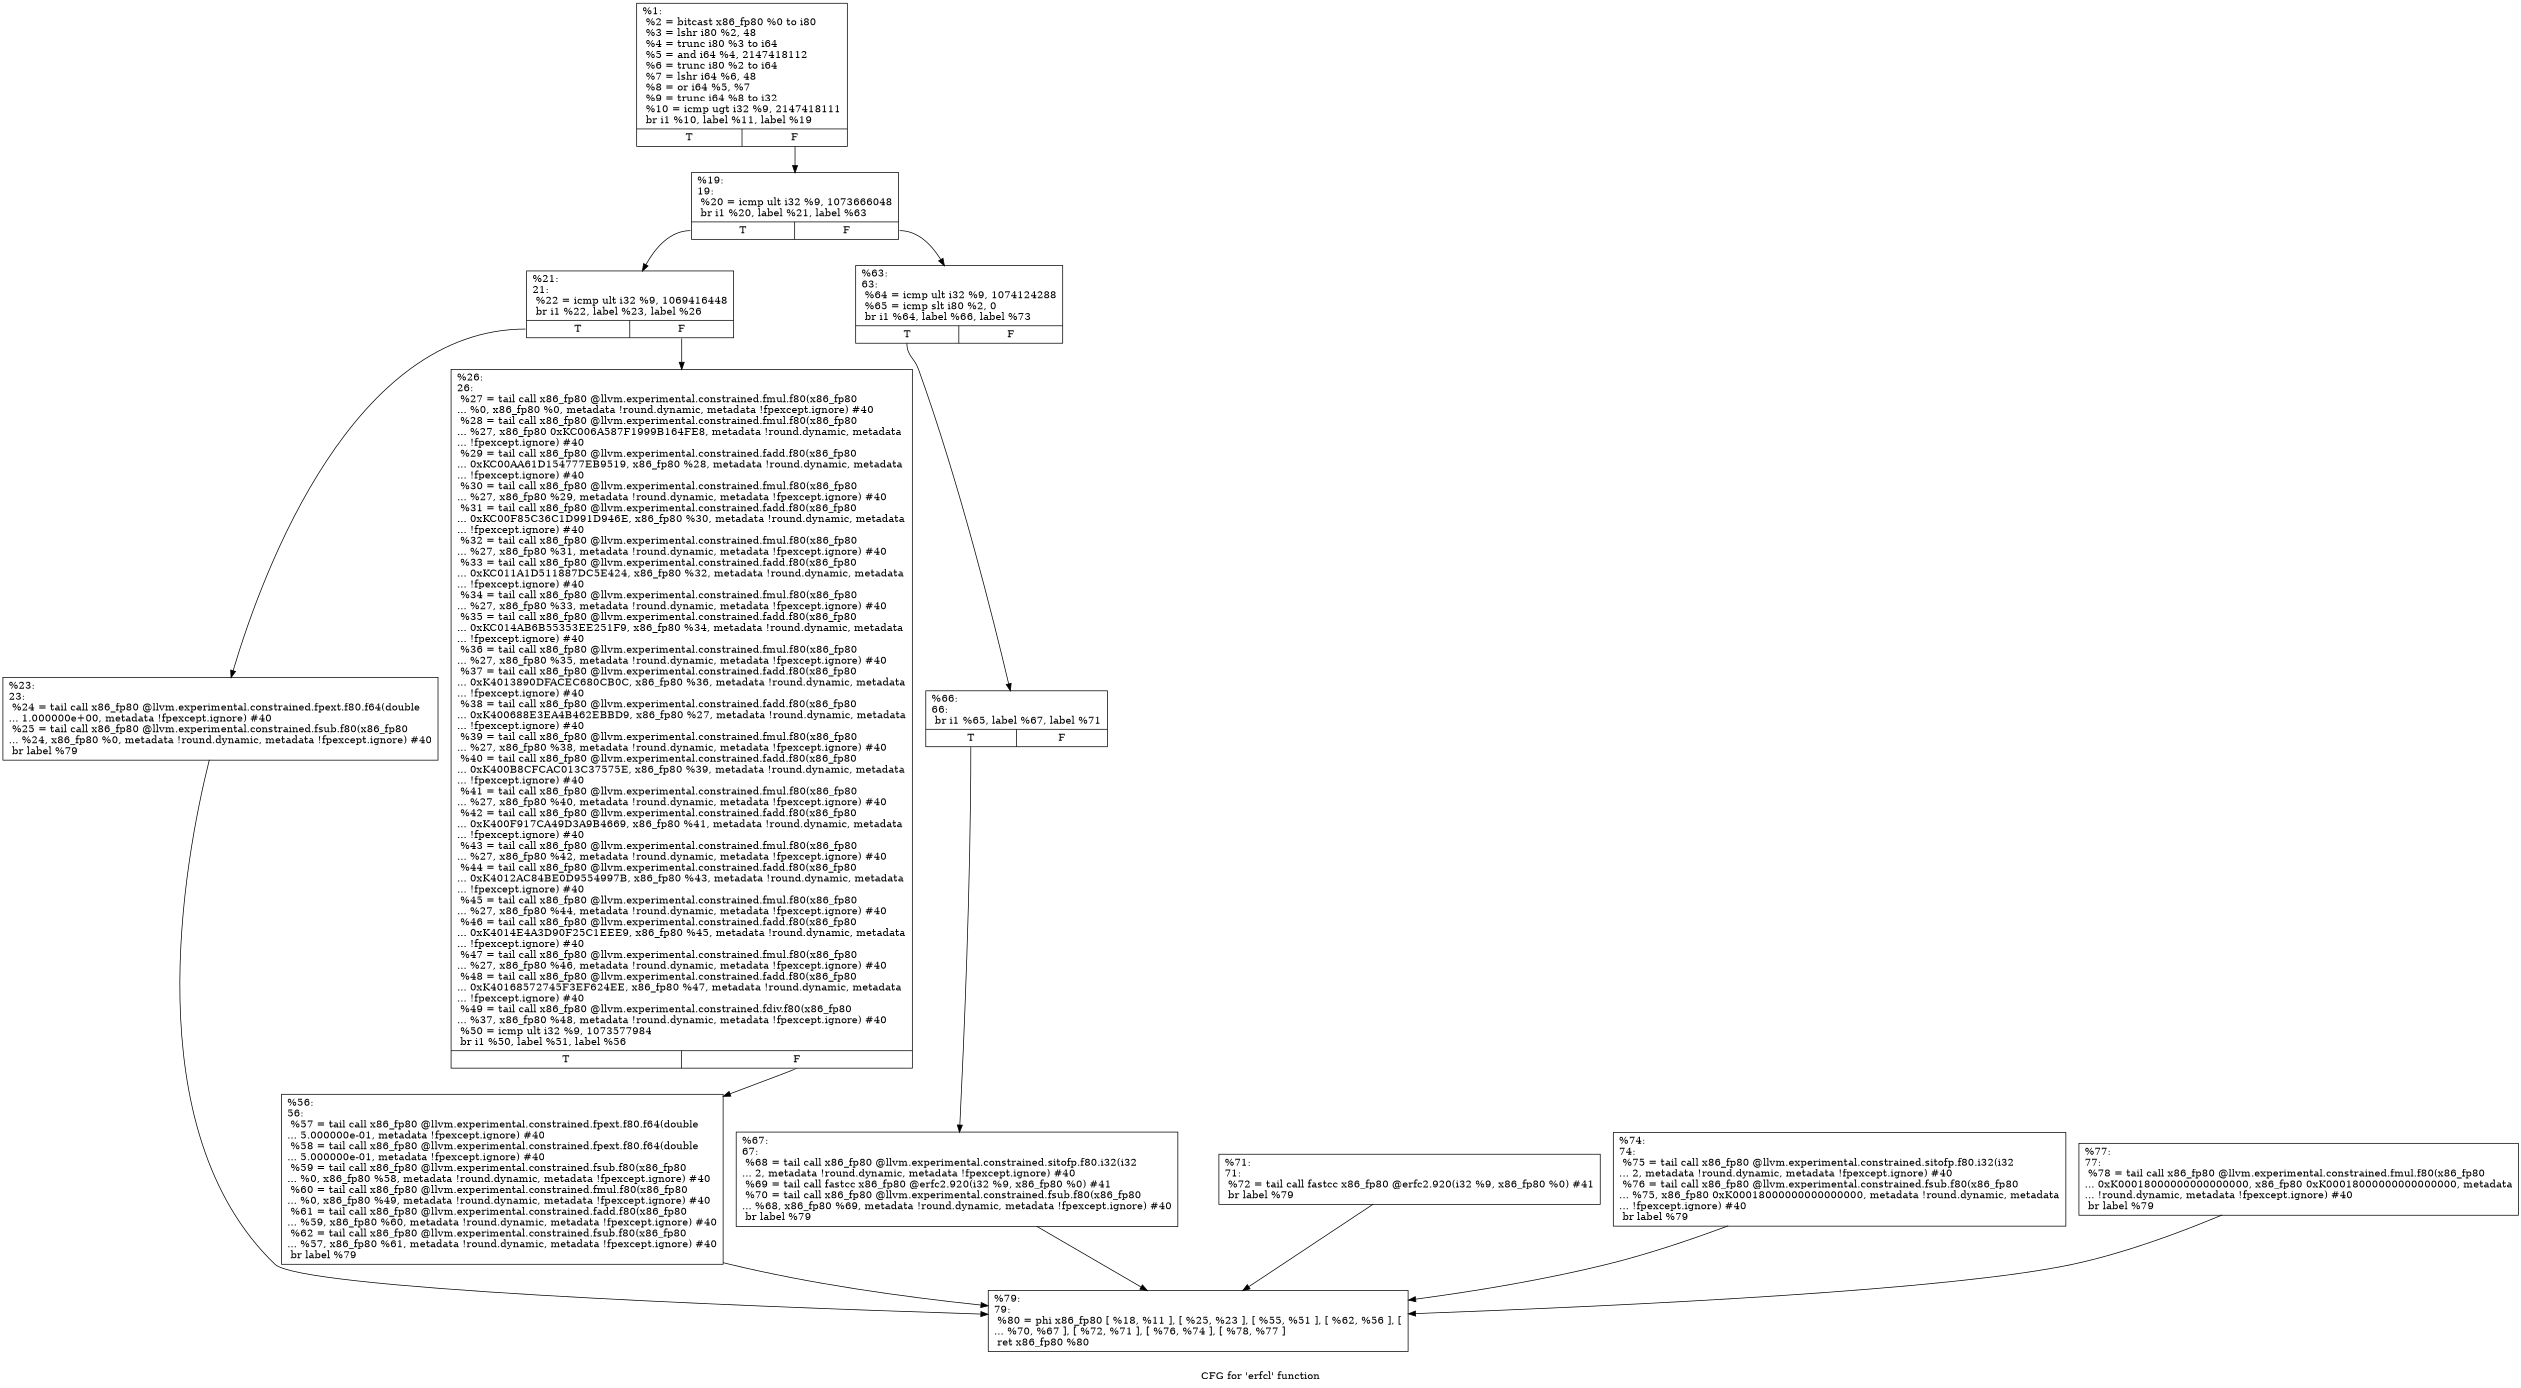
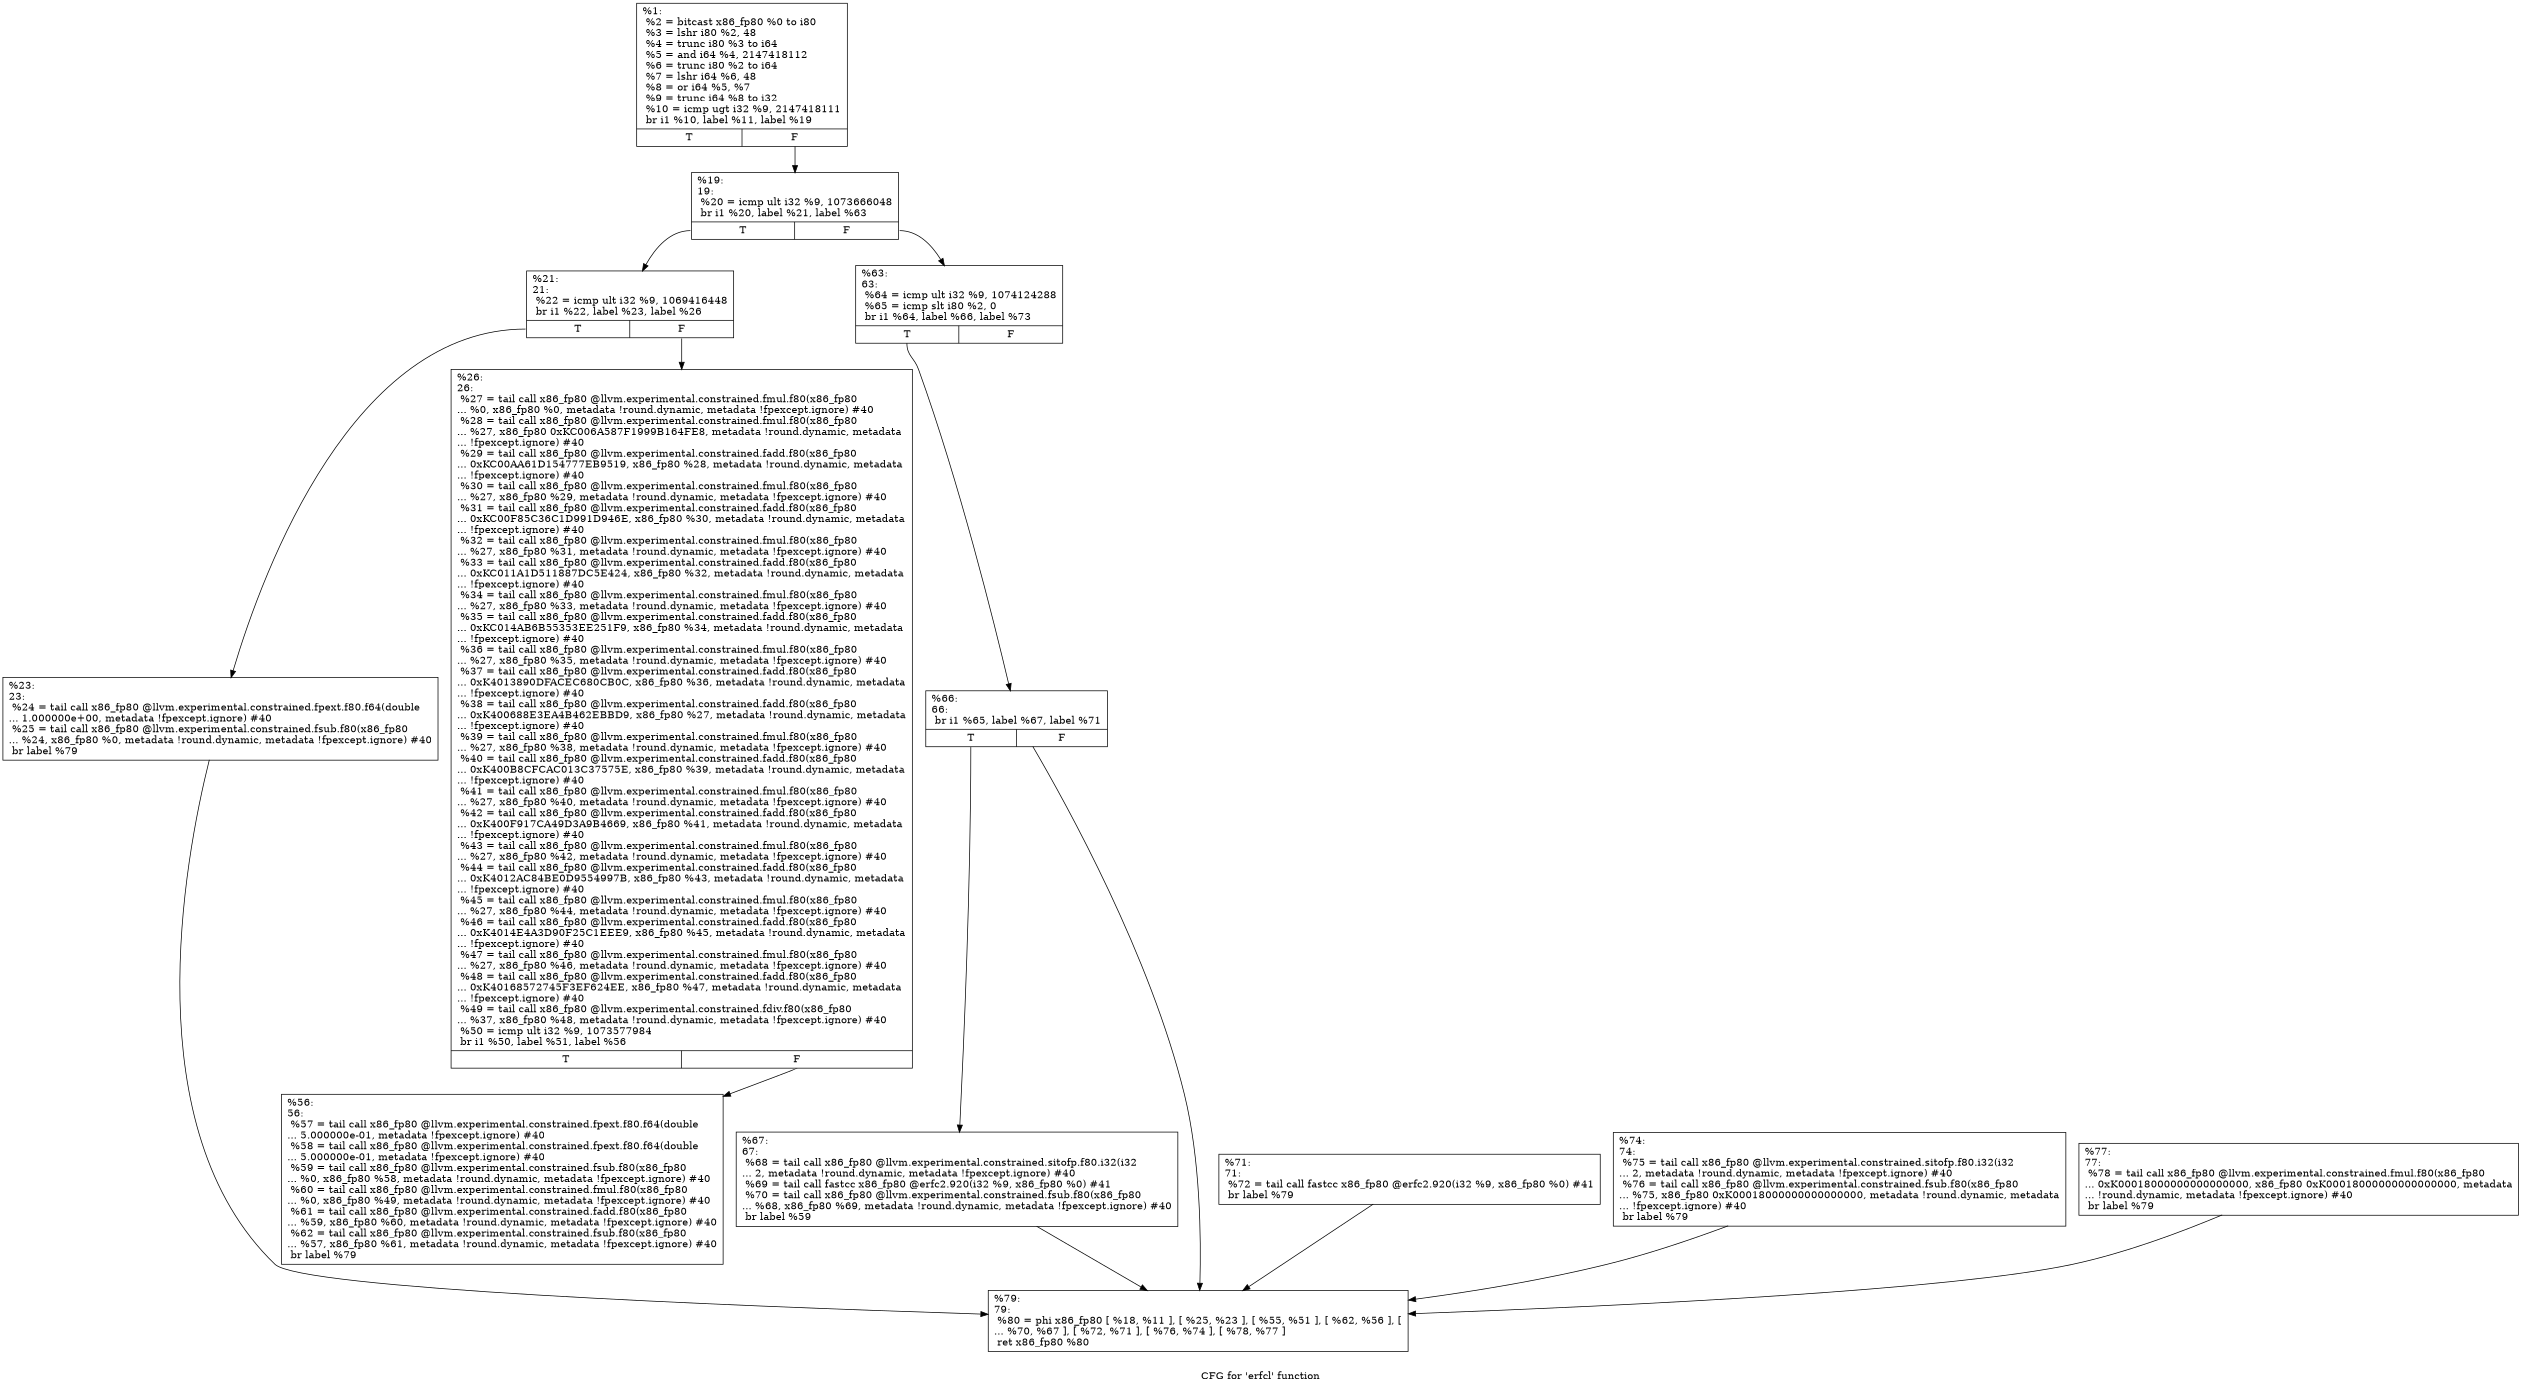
(777, 1217) -> (777, 1217)
(851, 1288) -> (1156, 1003)
